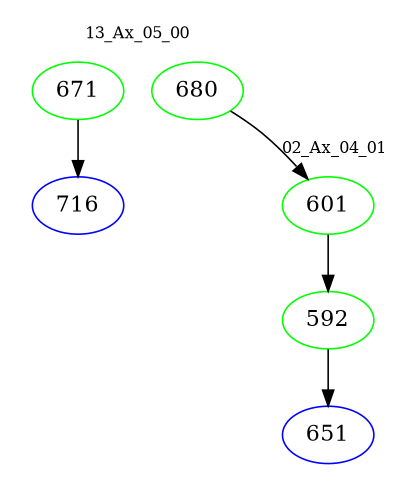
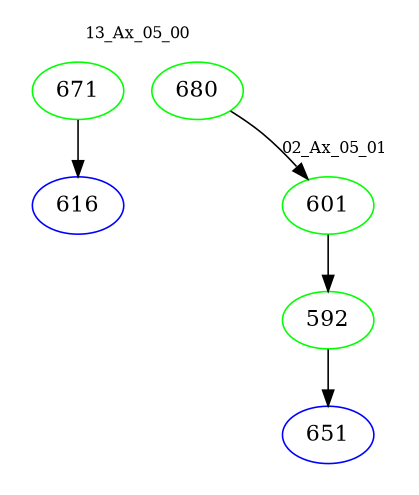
(335, 149) -> (335, 149)
(78, 206) -> (78, 206)
